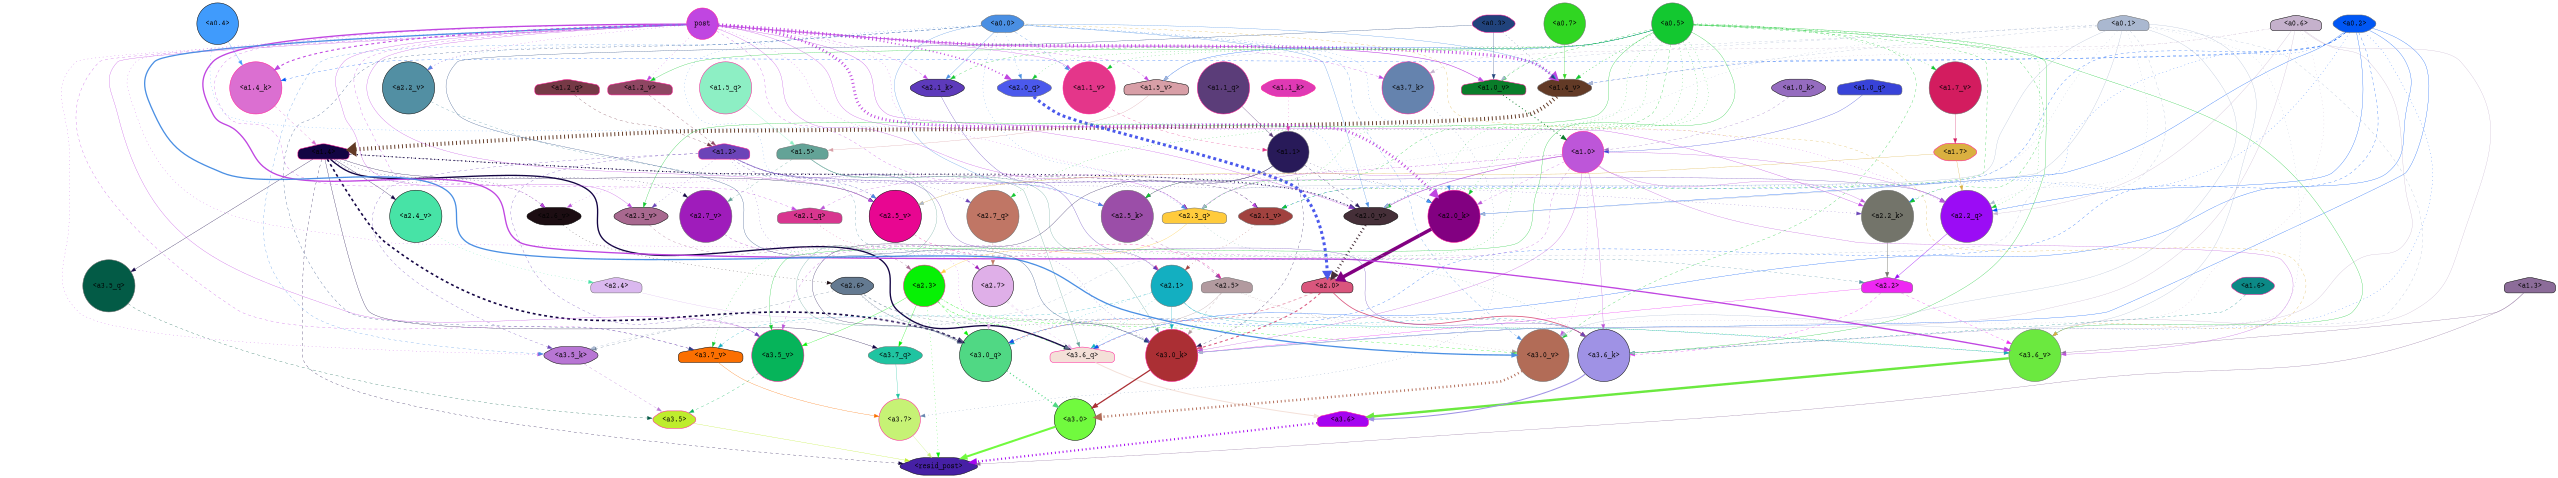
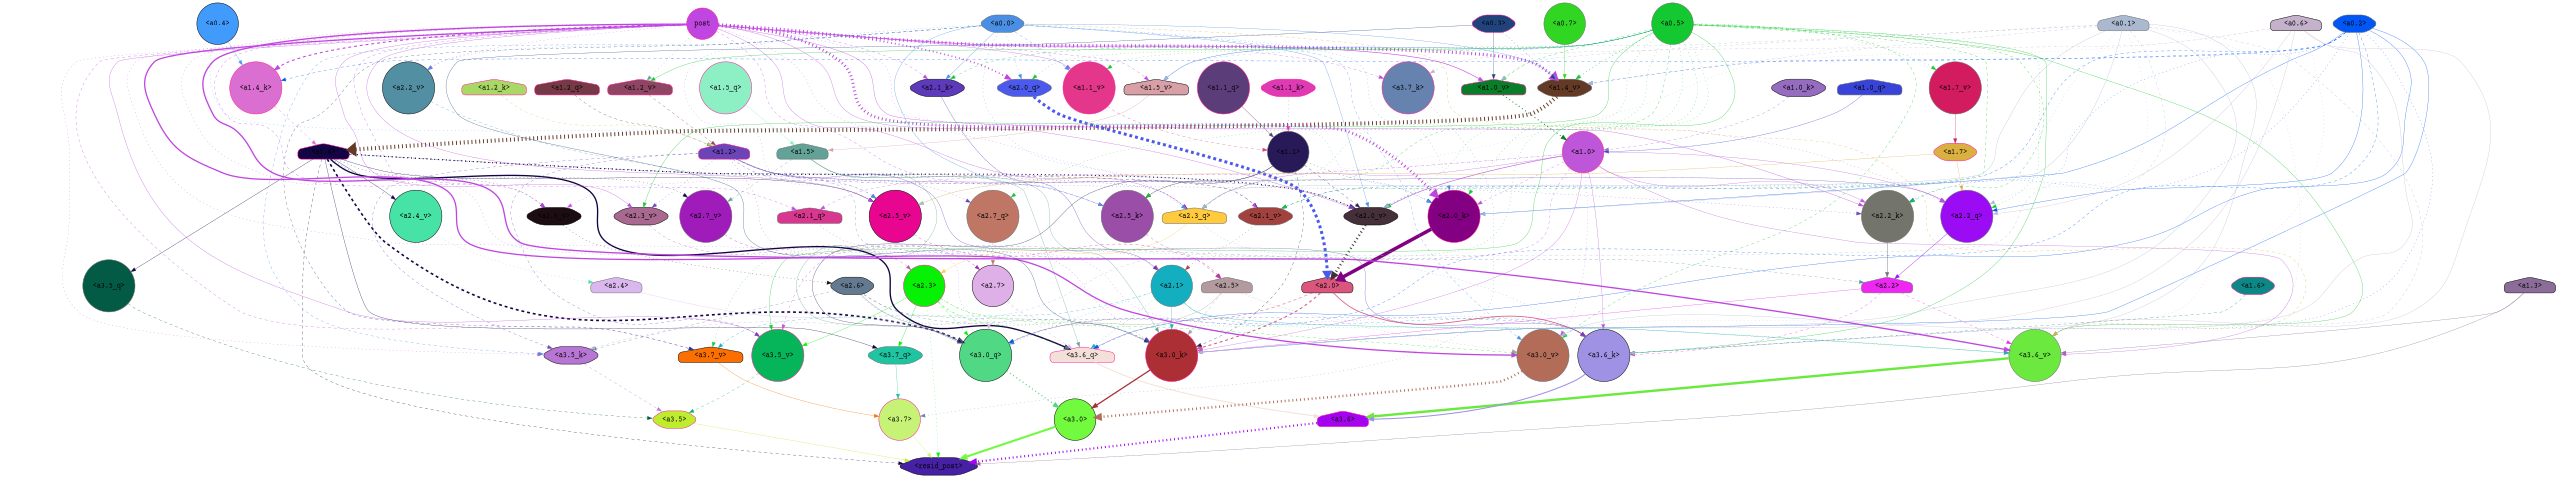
(672, 55) -> (672, 55)
none -> (494, 88)
none -> (540, 250)
(512, 253) -> (512, 253)
